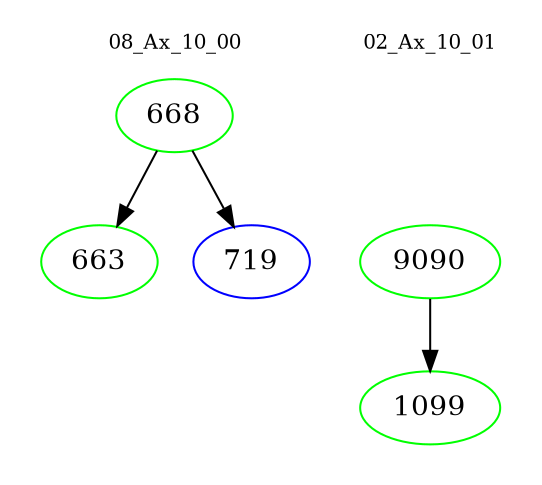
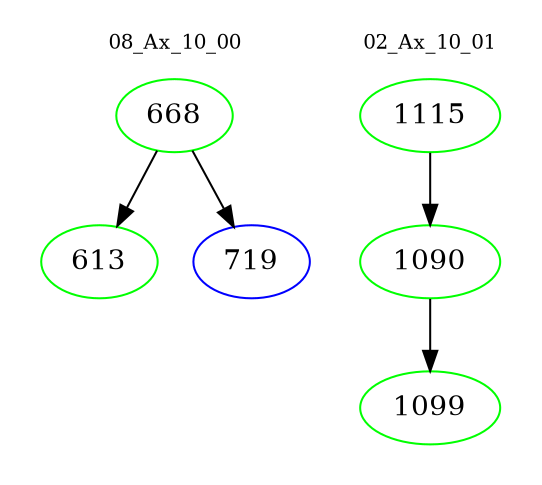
none -> (430, 116)
(99, 262) -> (99, 262)
(430, 262) -> (430, 262)
